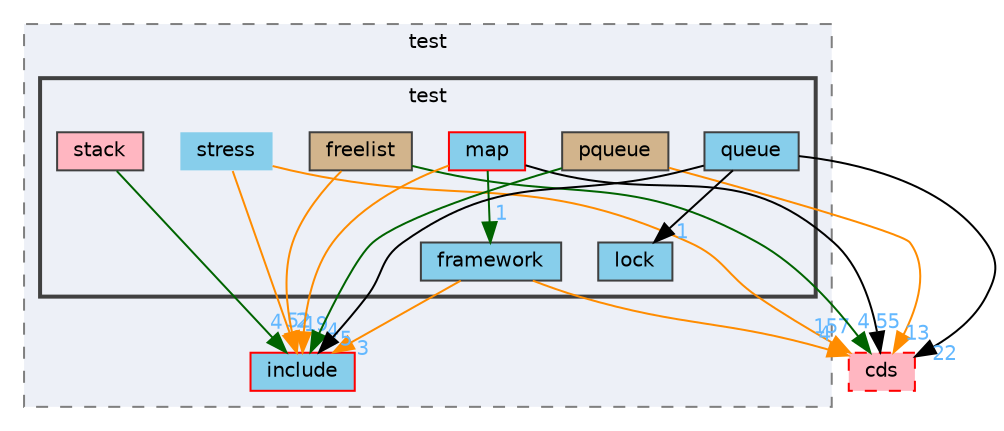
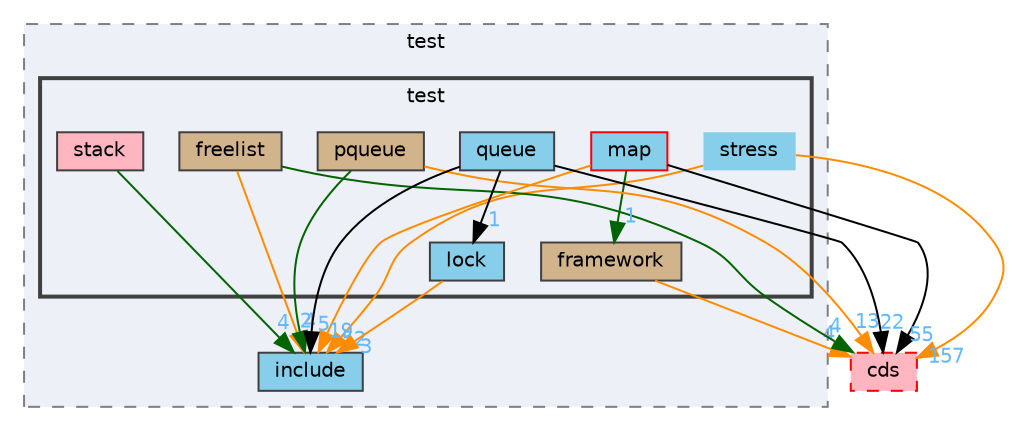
(491, 262) -> (611, 262)
(406, 311) -> (399, 312)
(303, 372) -> (311, 372)
